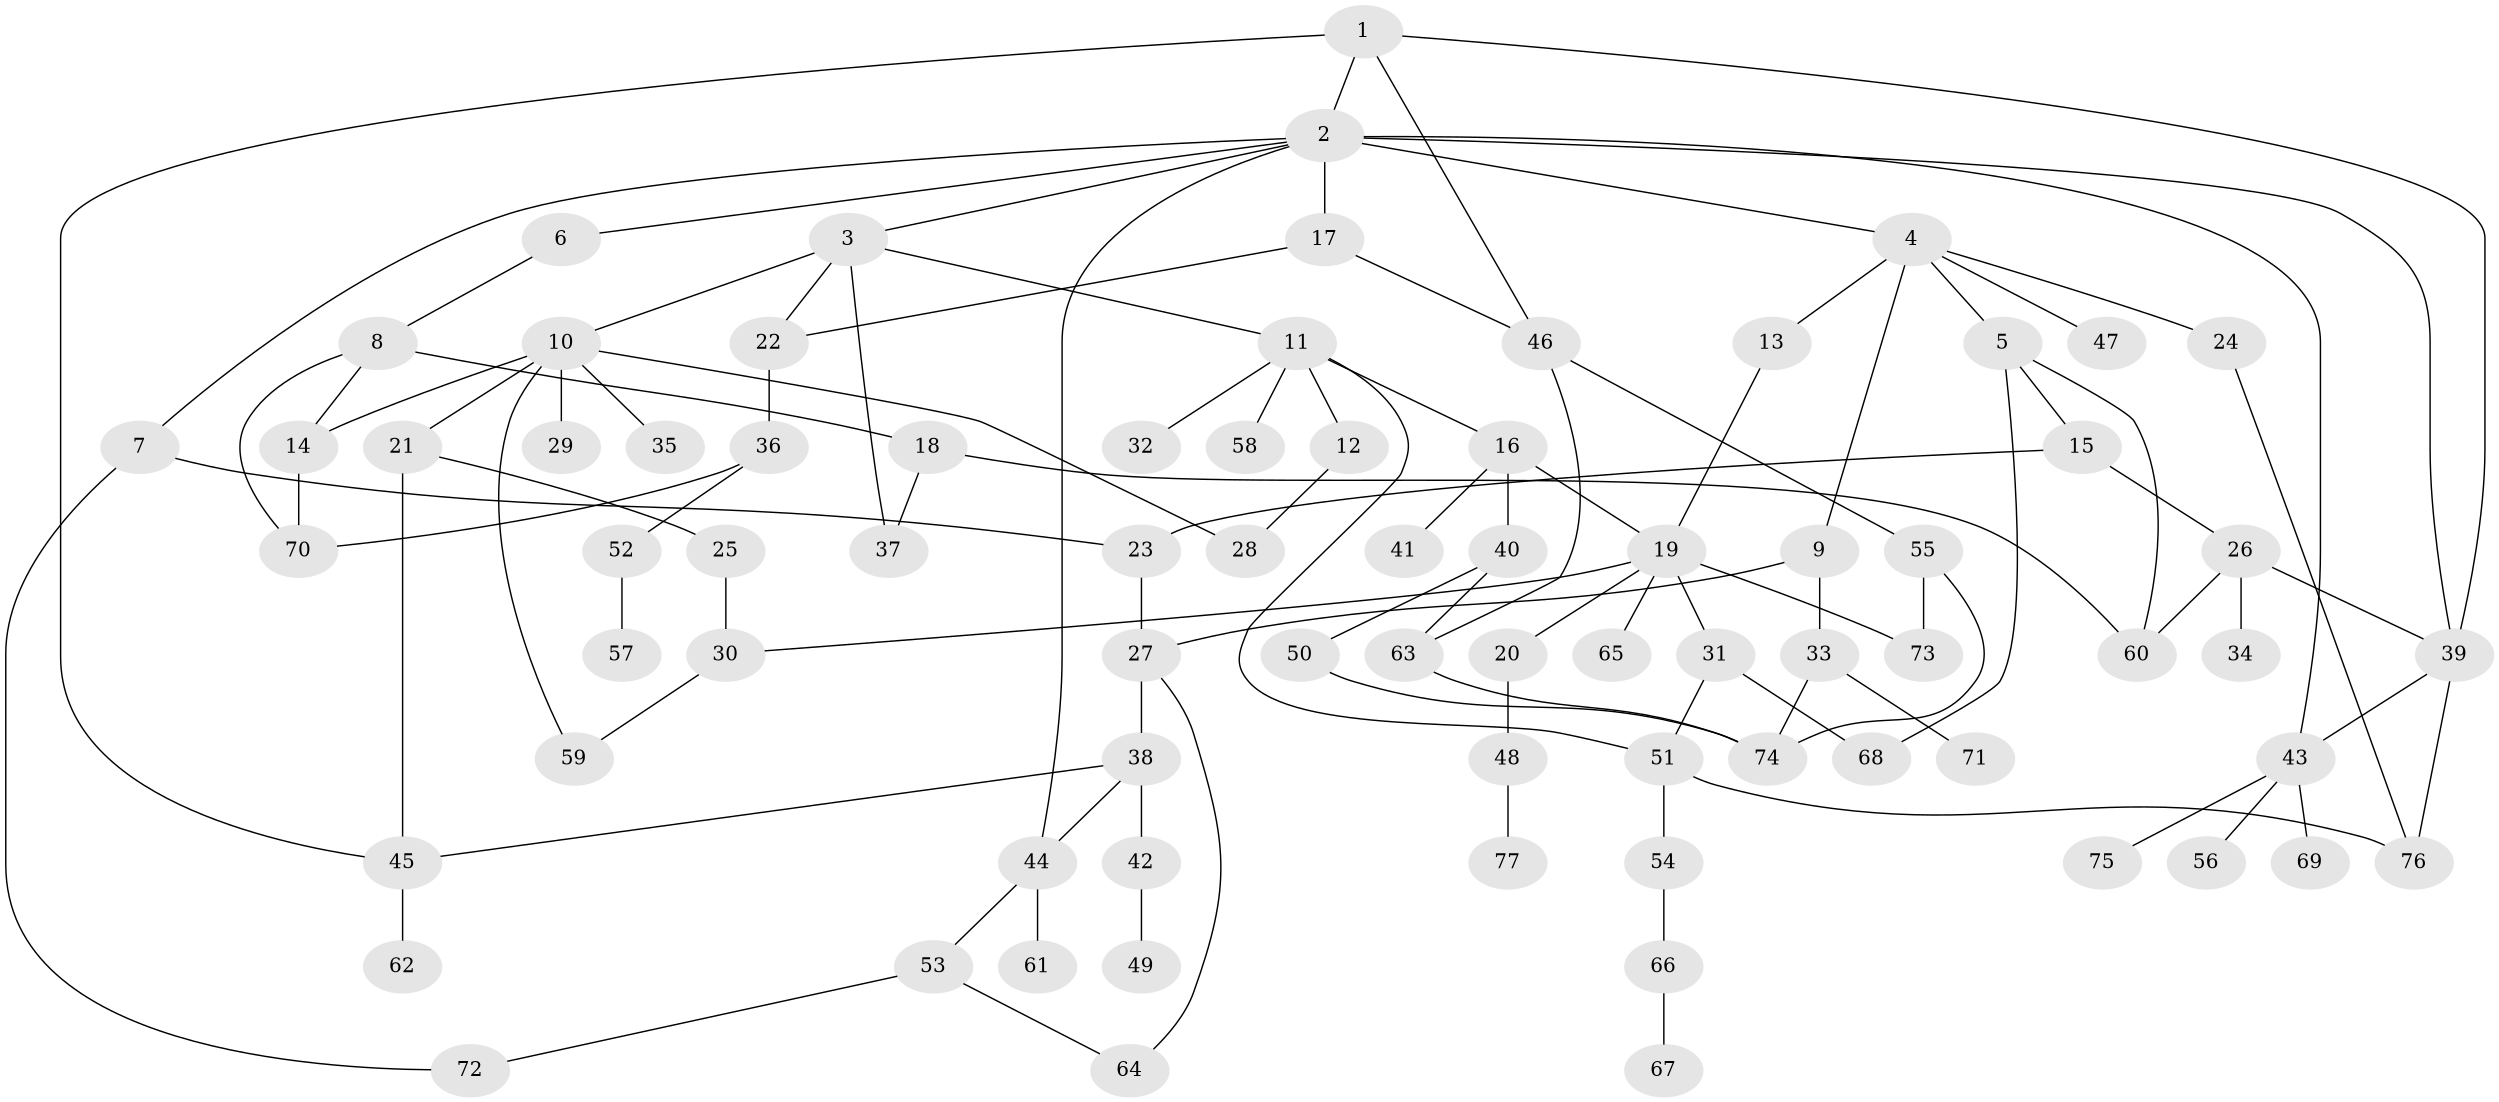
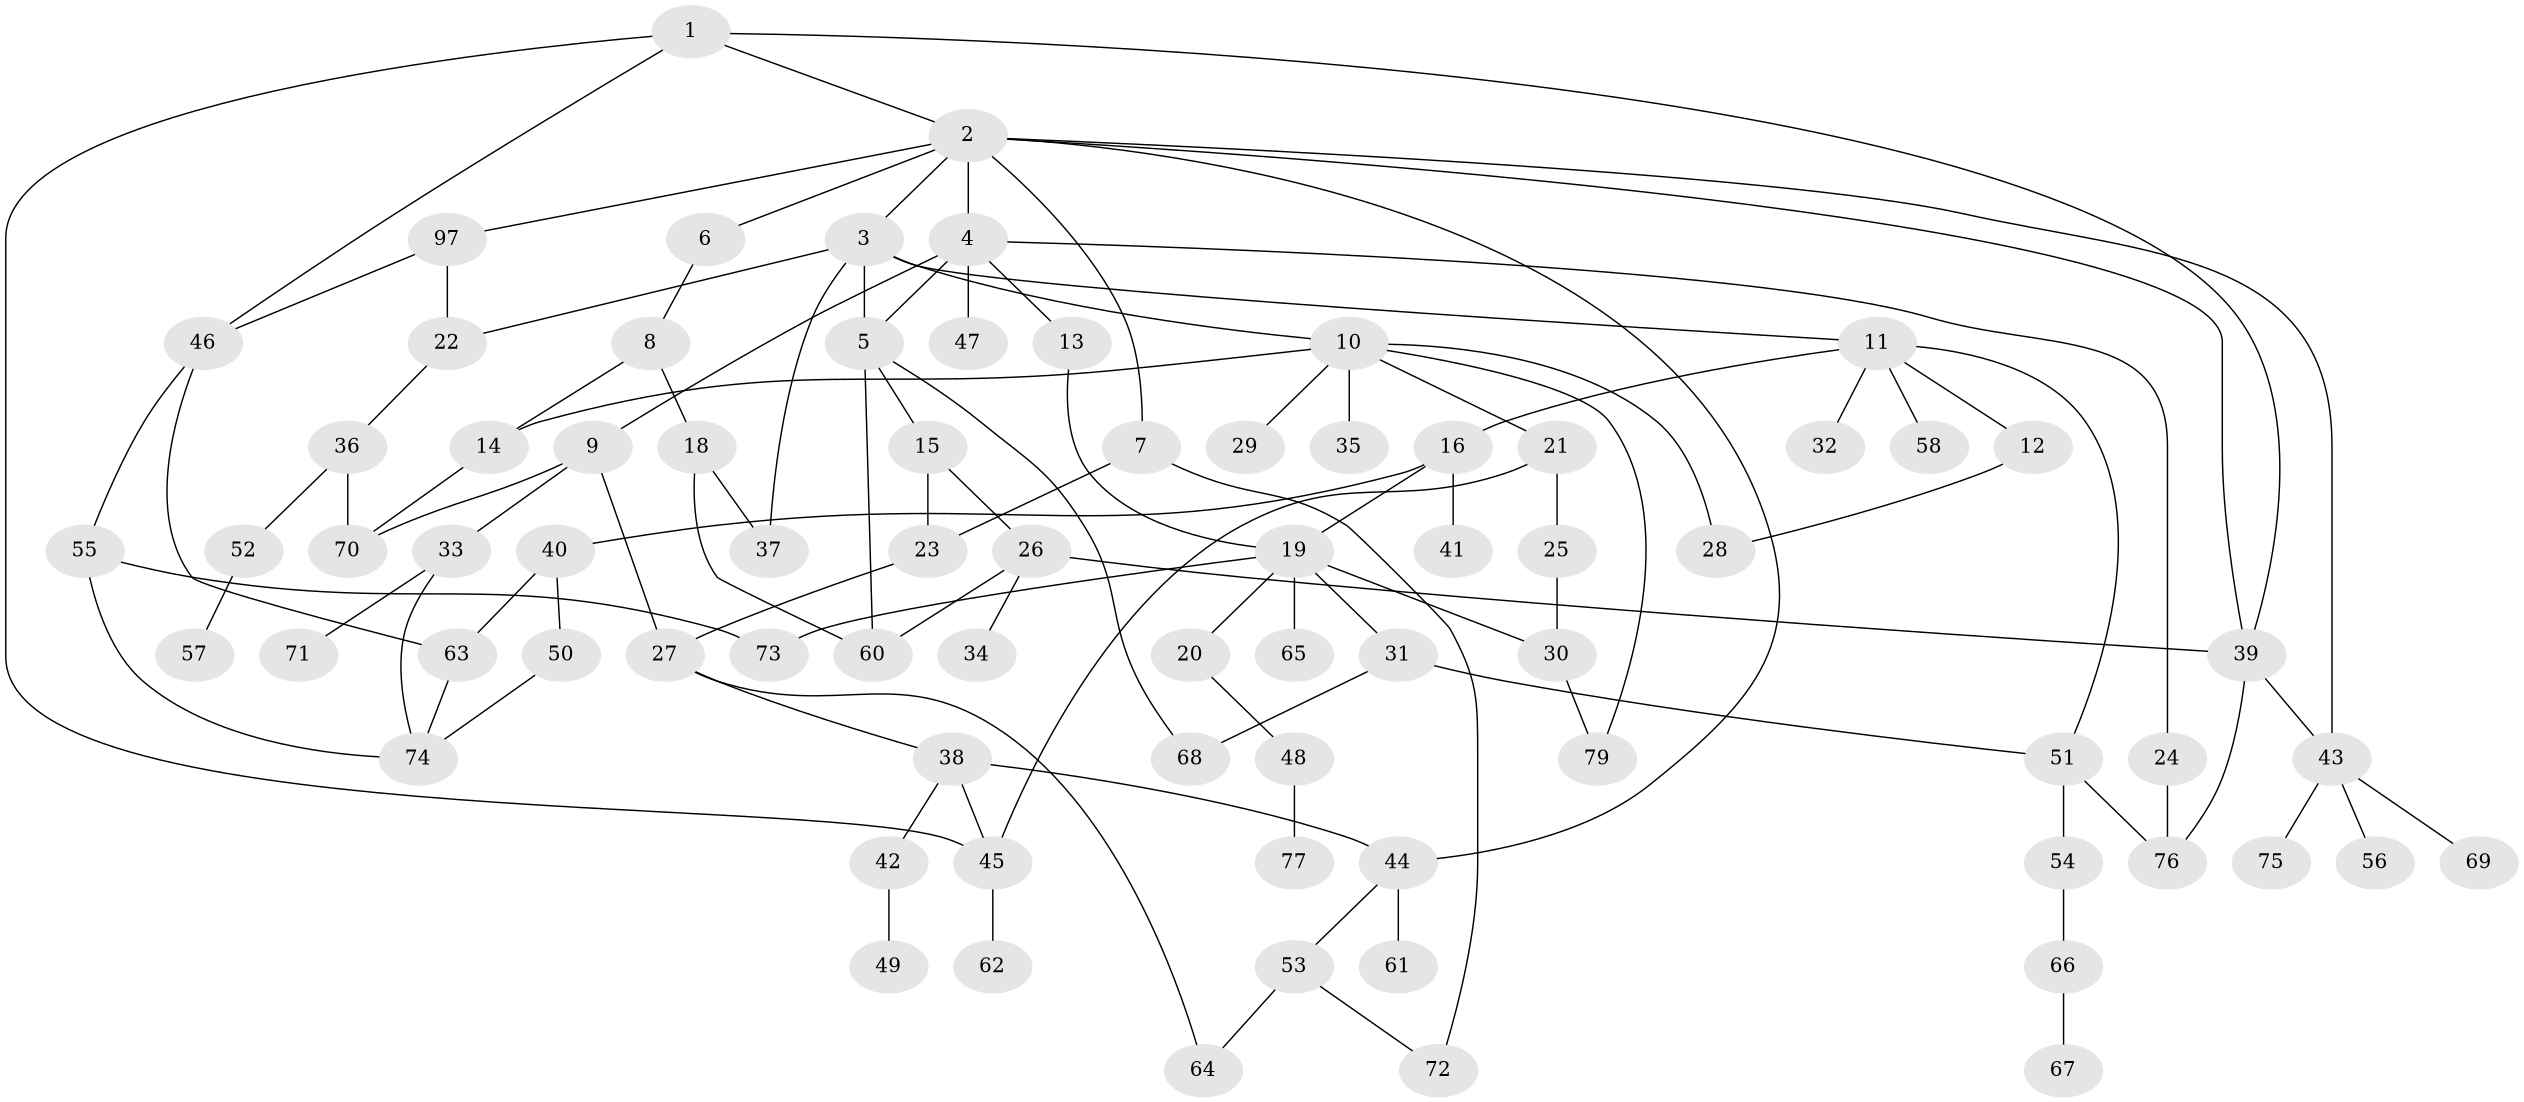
(1325, 240) -> (447, 240)
none -> (864, 281)
(247, 421) -> (470, 499)
(574, 759) -> (1597, 759)
